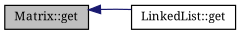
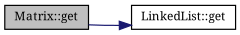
(116, 9) -> (104, 25)
